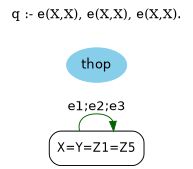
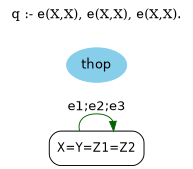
(97, 148) -> (97, 148)
